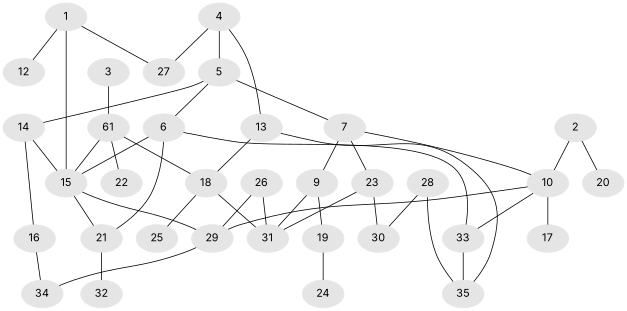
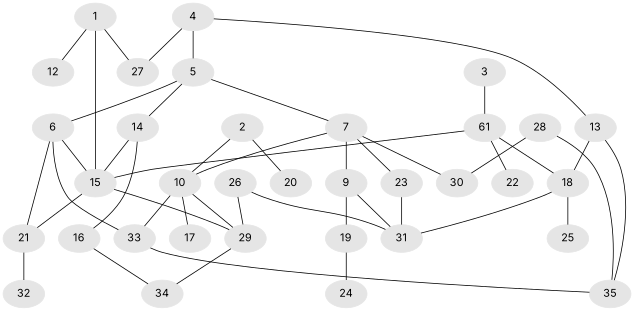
(375, 211) -> (402, 155)
